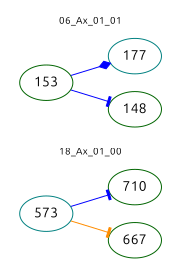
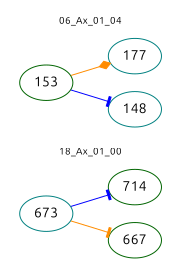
(91, 21) -> (91, 21)
(85, 71) -> (85, 71)
(135, 109) -> (135, 109)
(135, 187) -> (135, 187)
(46, 214) -> (46, 214)
